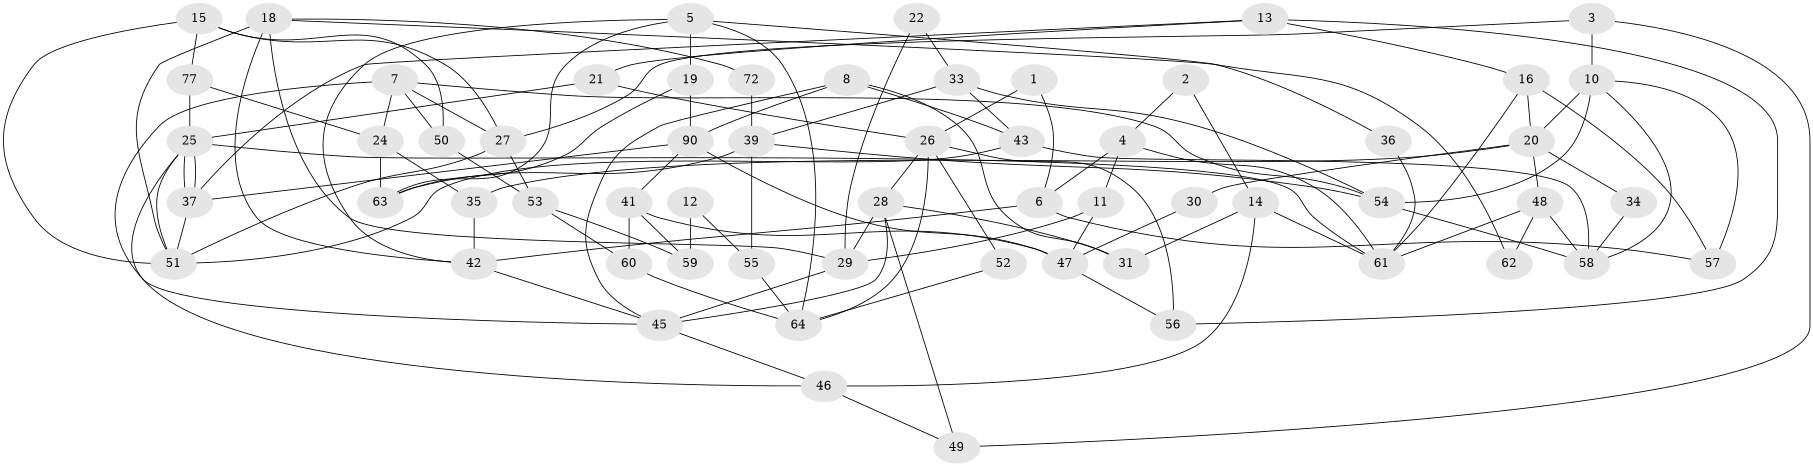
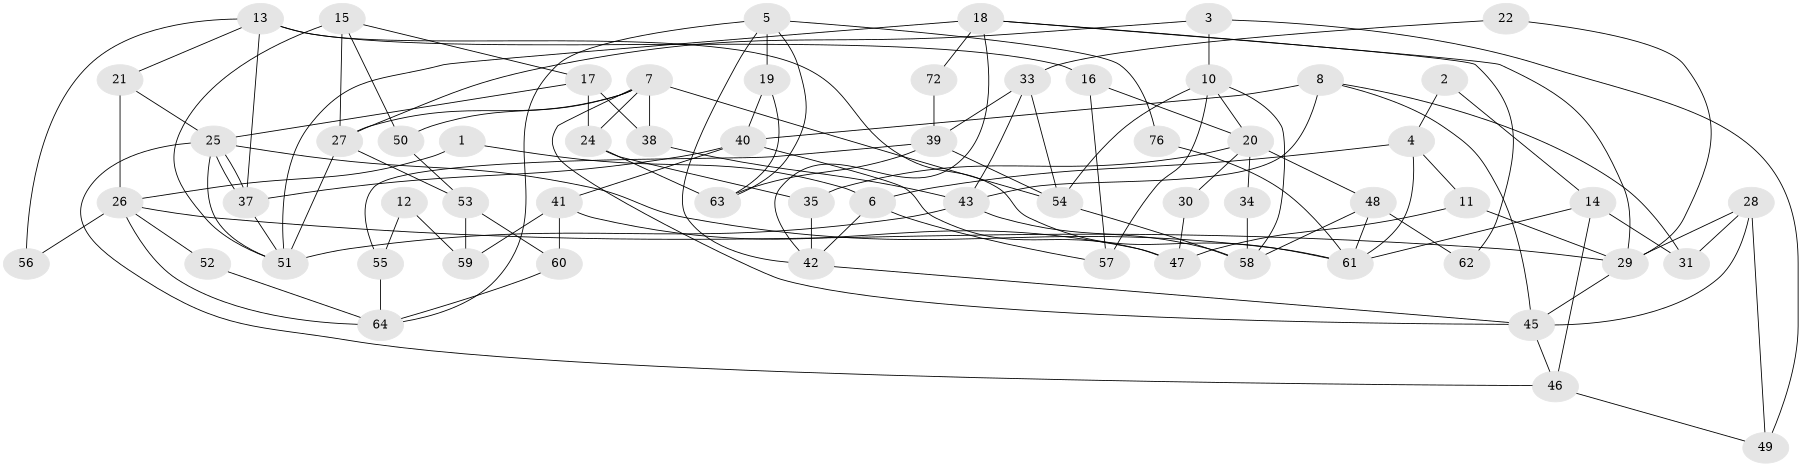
(190, 80) -> (588, 80)
none -> (650, 141)
(690, 141) -> (743, 141)
(1389, 141) -> (1157, 141)
(904, 172) -> (1201, 236)
(1456, 179) -> (828, 82)
(1119, 294) -> none
